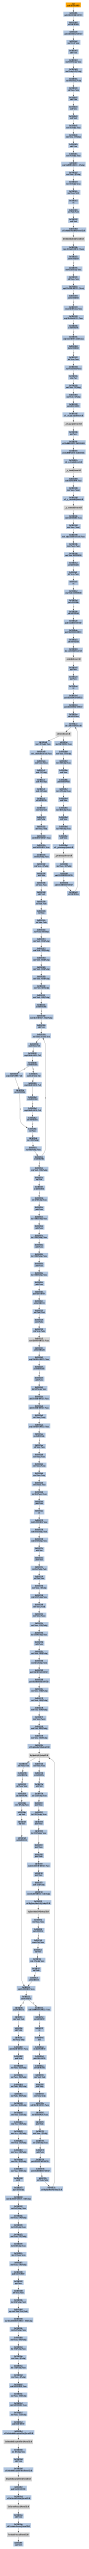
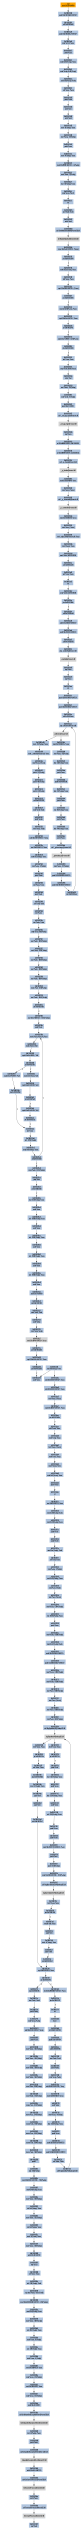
(39, 1383) -> (46, 1373)
